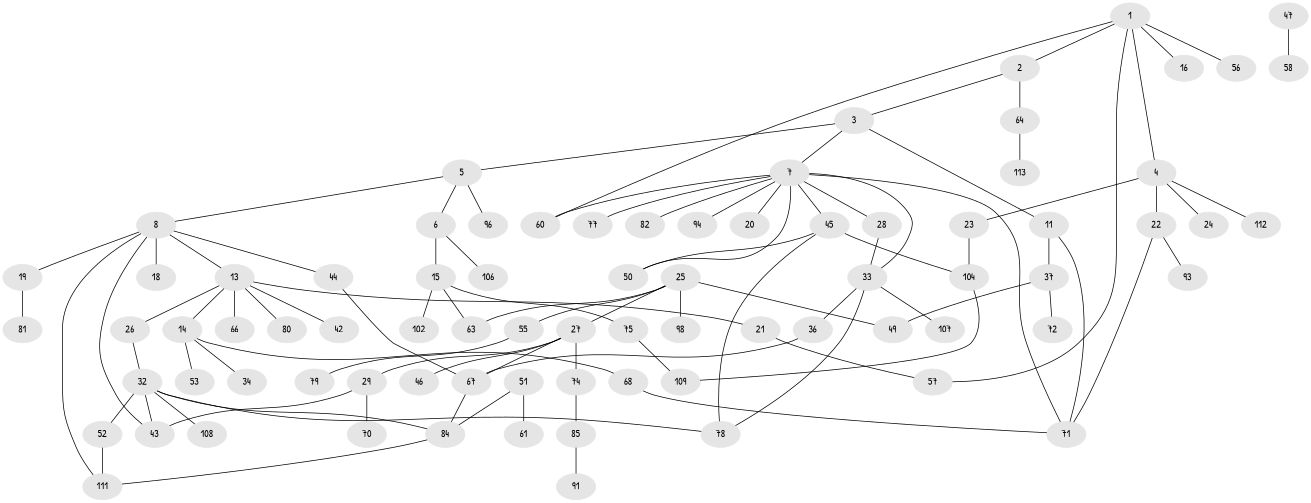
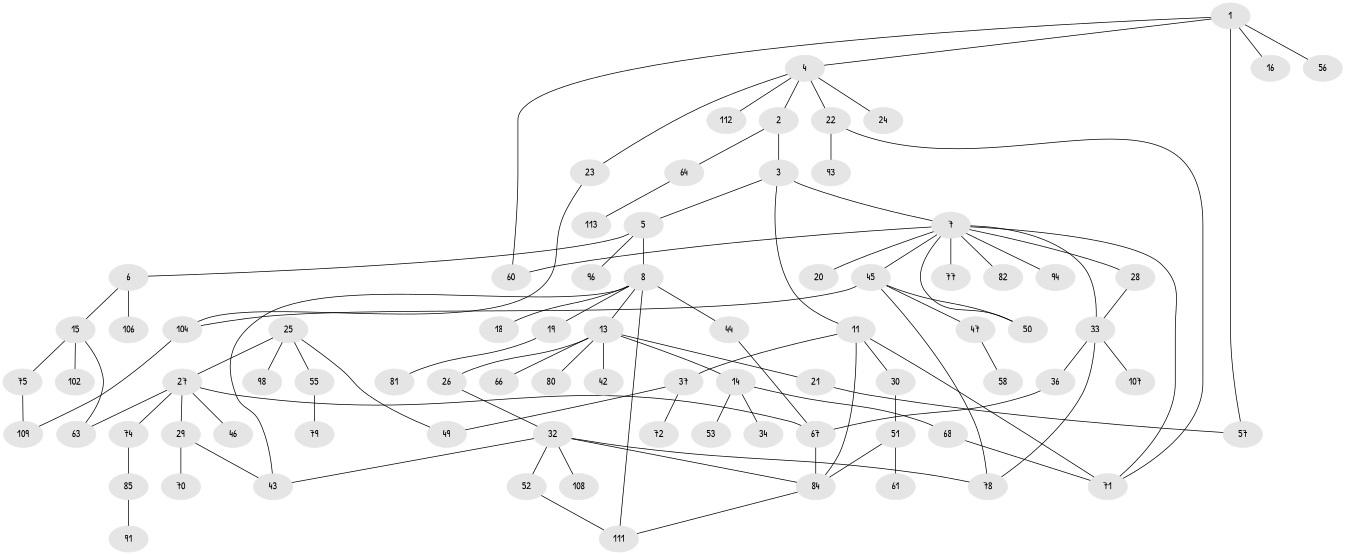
(1075, 42) -> (792, 94)
none -> (923, 304)
(530, 309) -> (129, 408)
none -> (896, 382)
none -> (851, 412)
